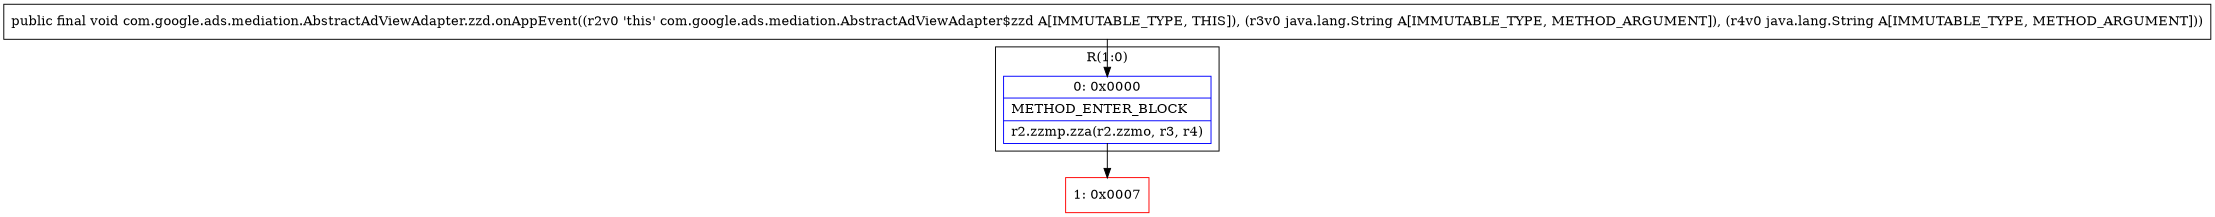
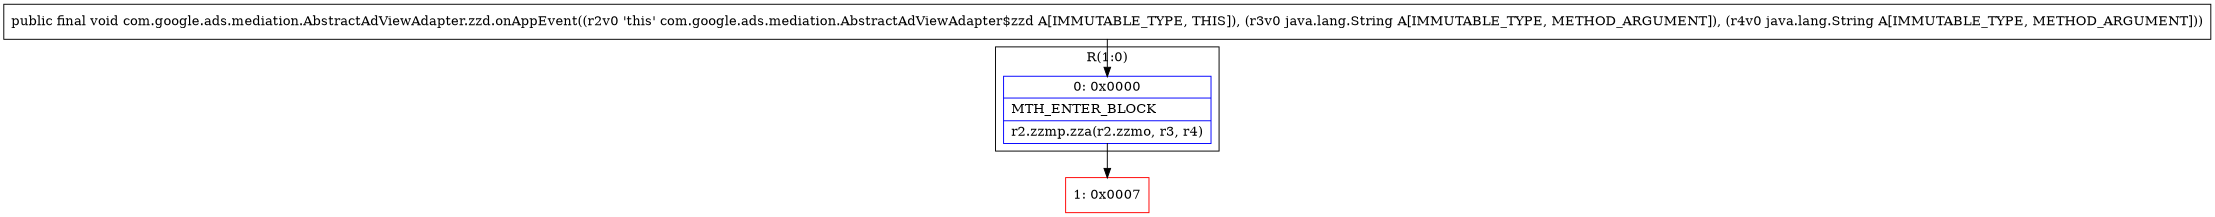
(1100, 109) -> (1084, 109)
